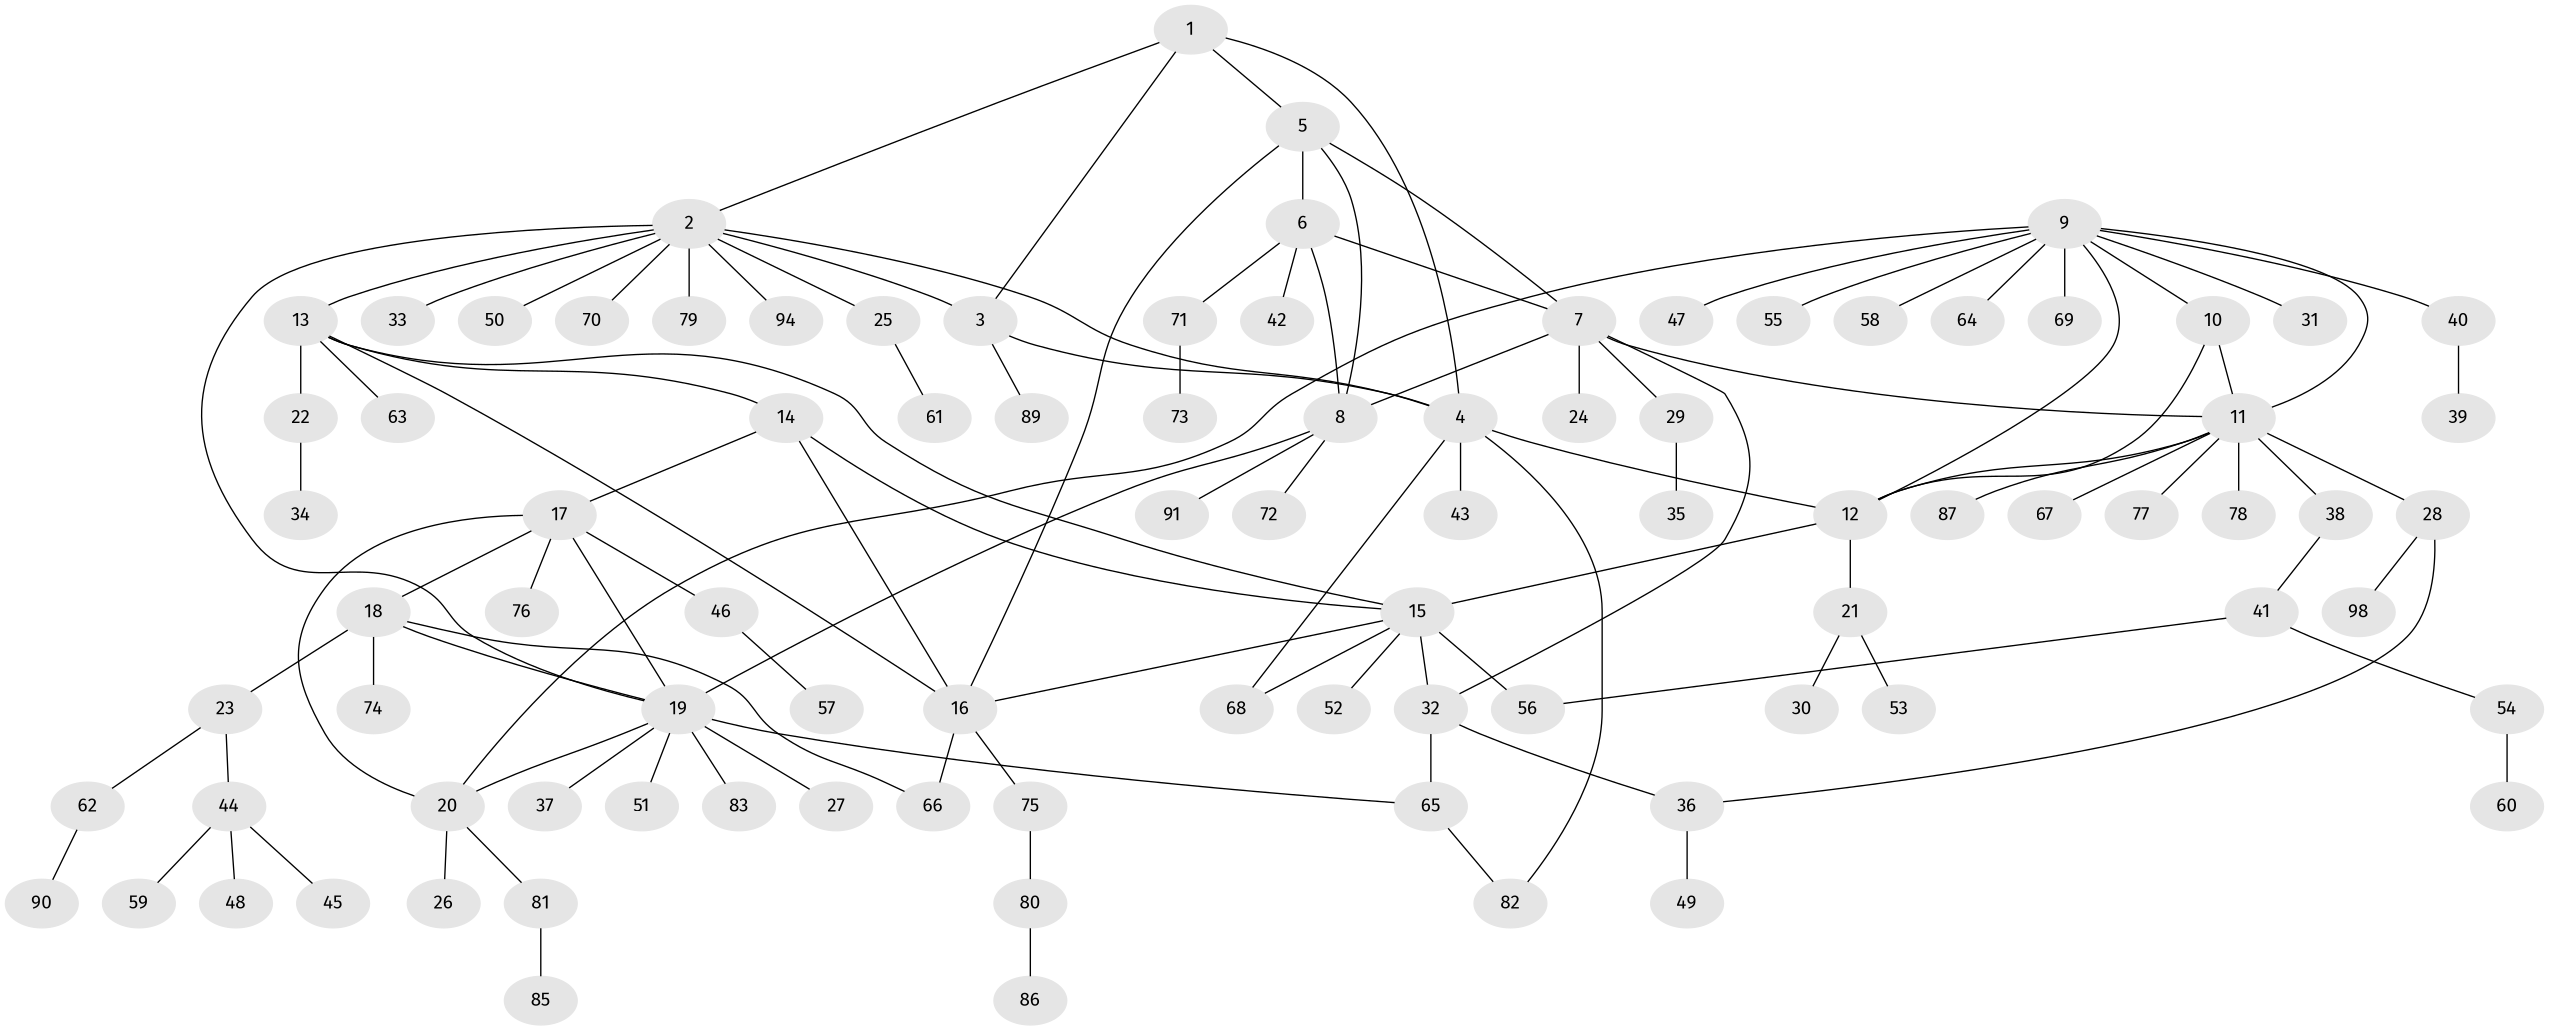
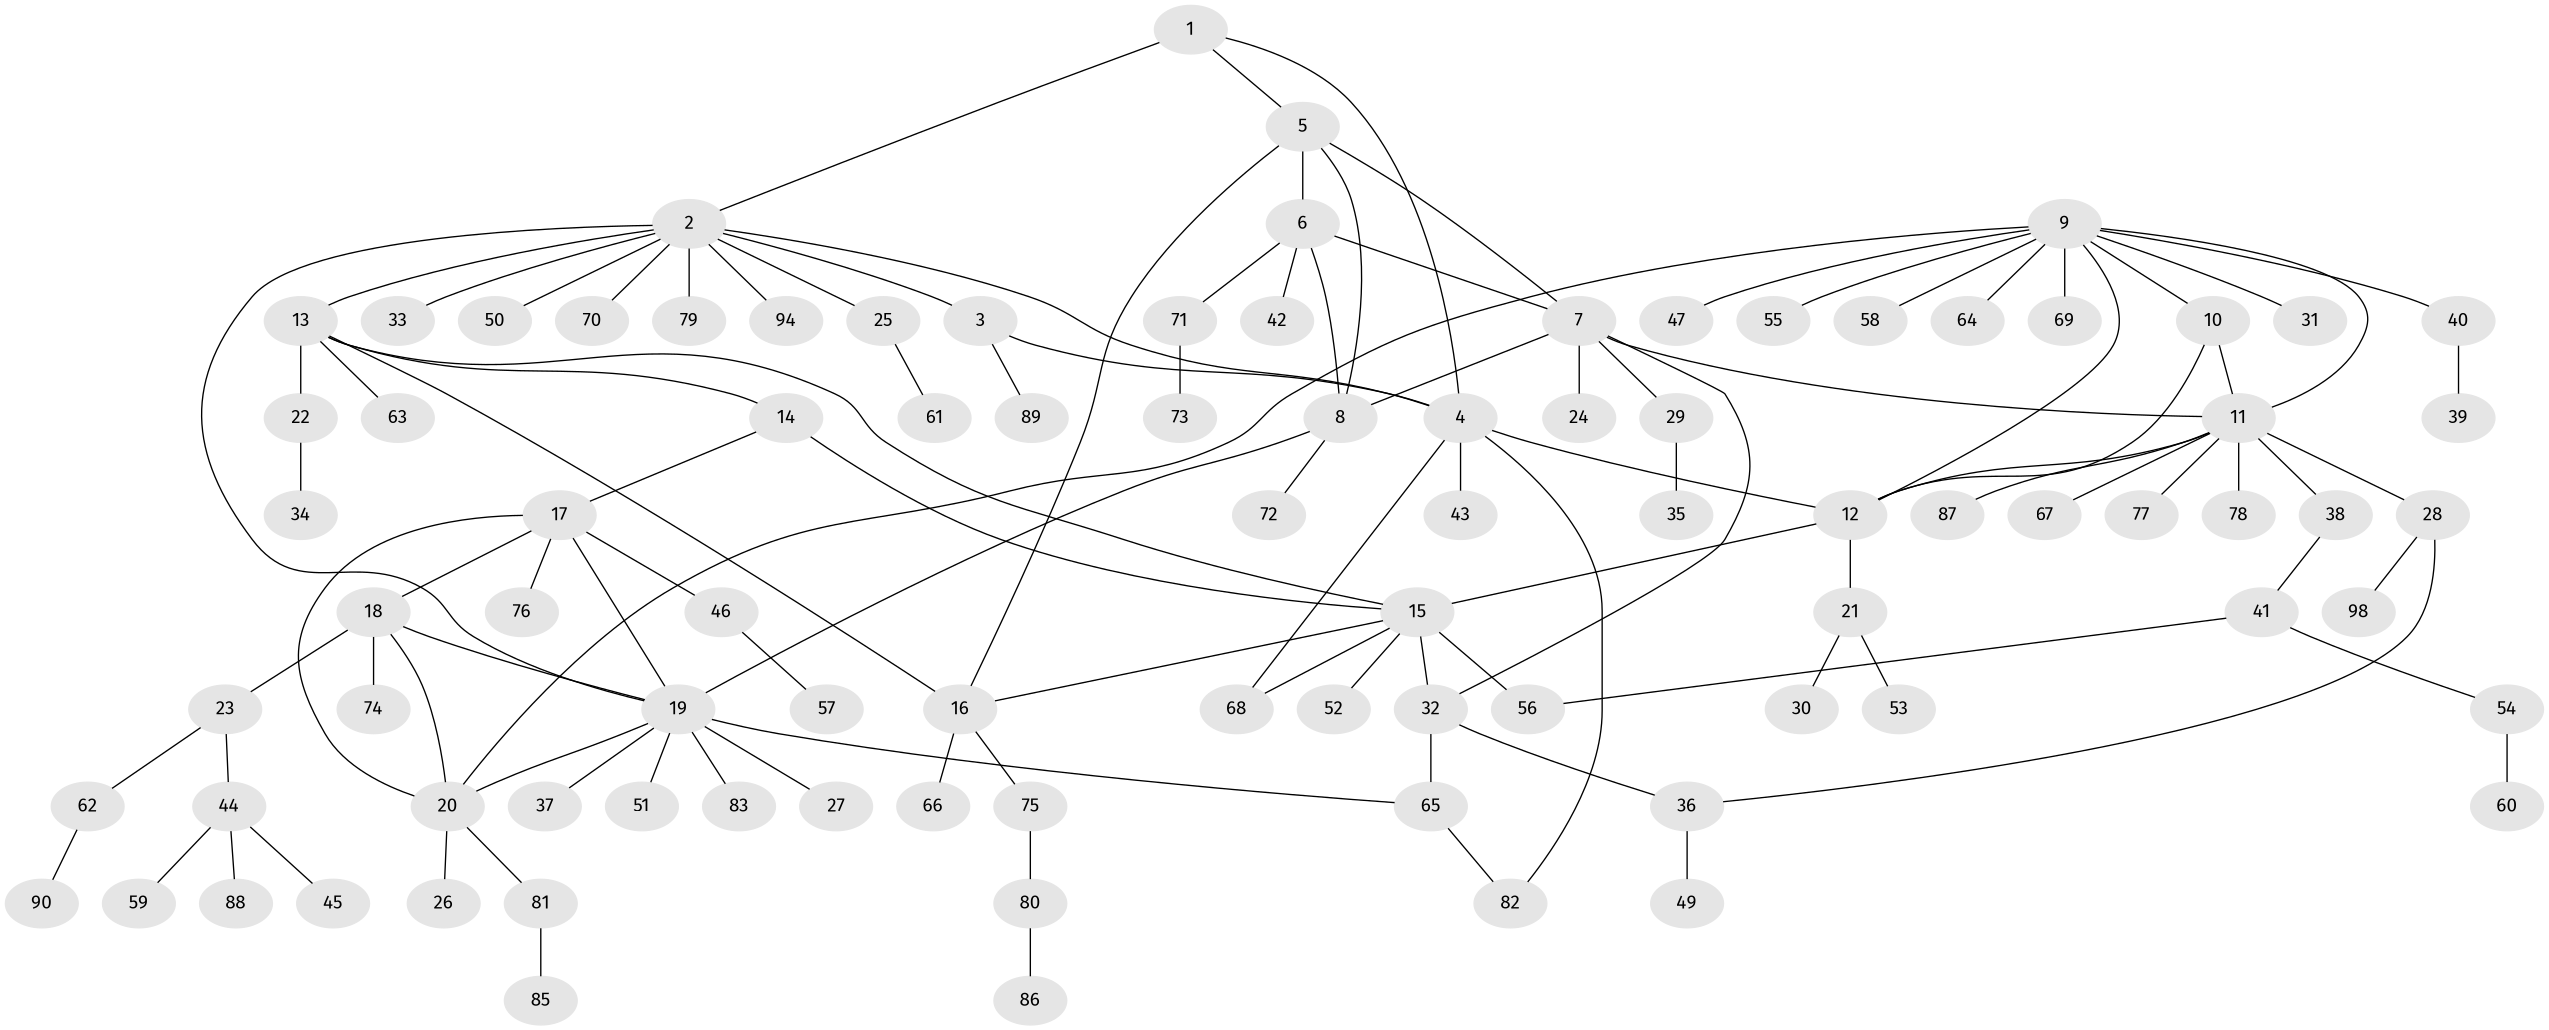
(1086, 175) -> none
(1172, 515) -> none
(873, 564) -> none
(673, 663) -> (429, 704)
(236, 904) -> (236, 904)
